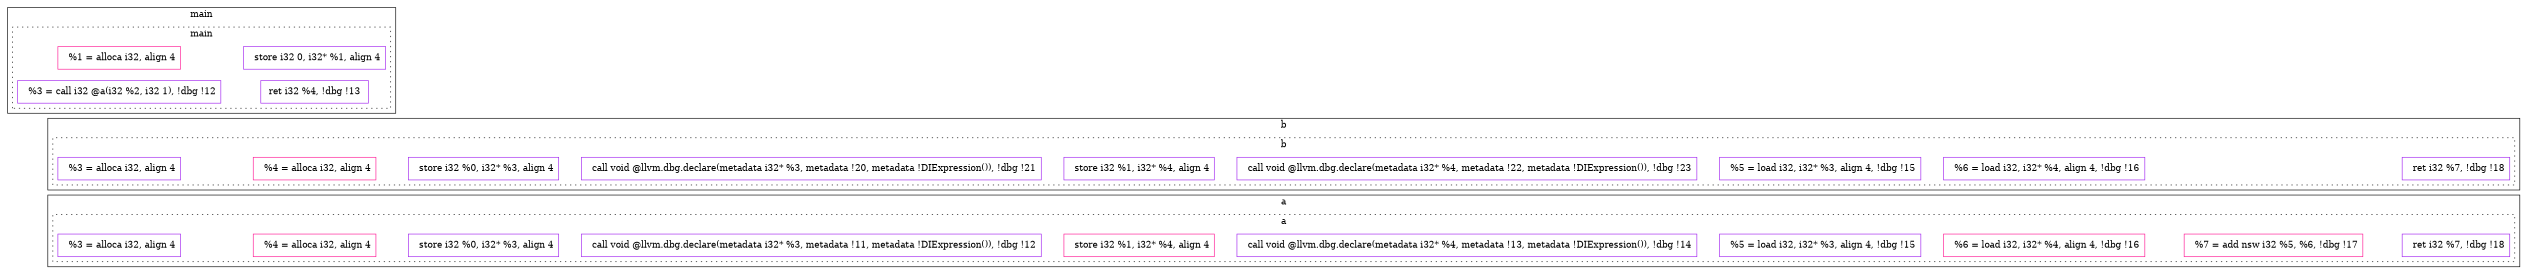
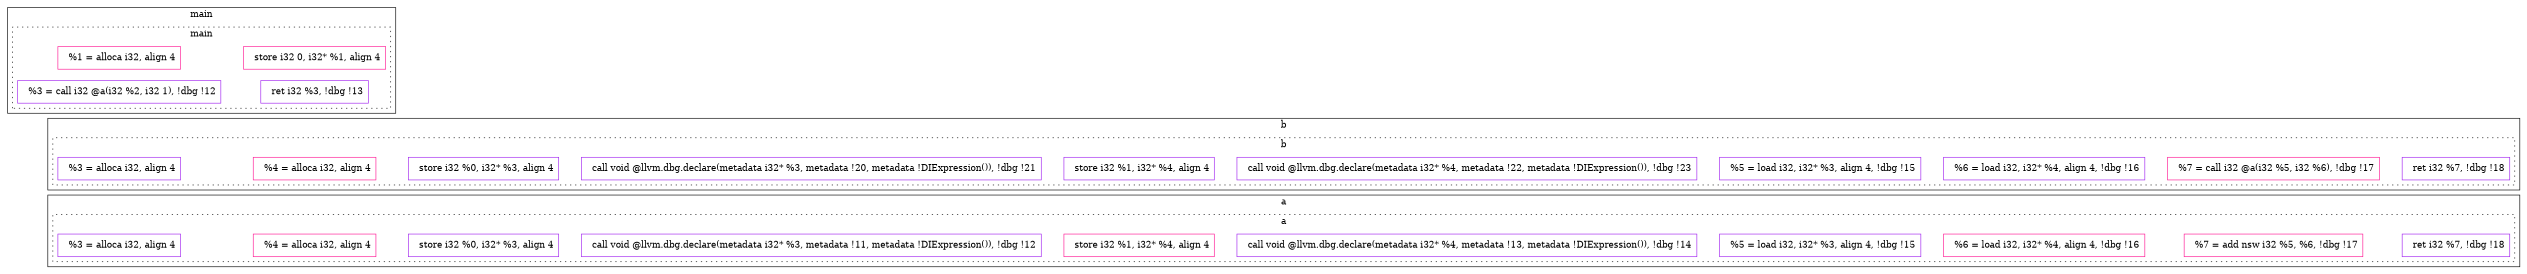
(315, 58) -> (315, 58)
(315, 92) -> (315, 92)
none -> (2273, 169)
